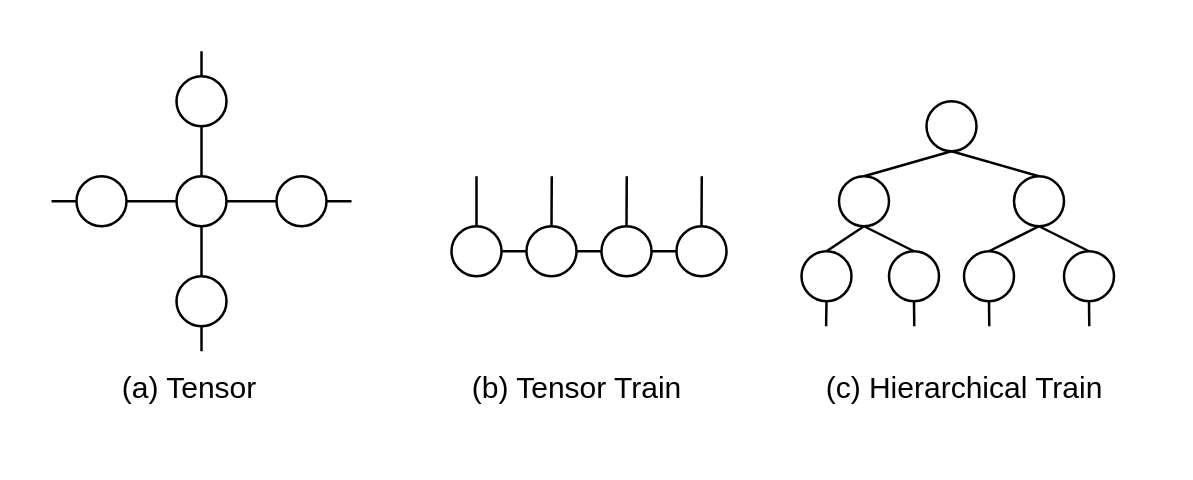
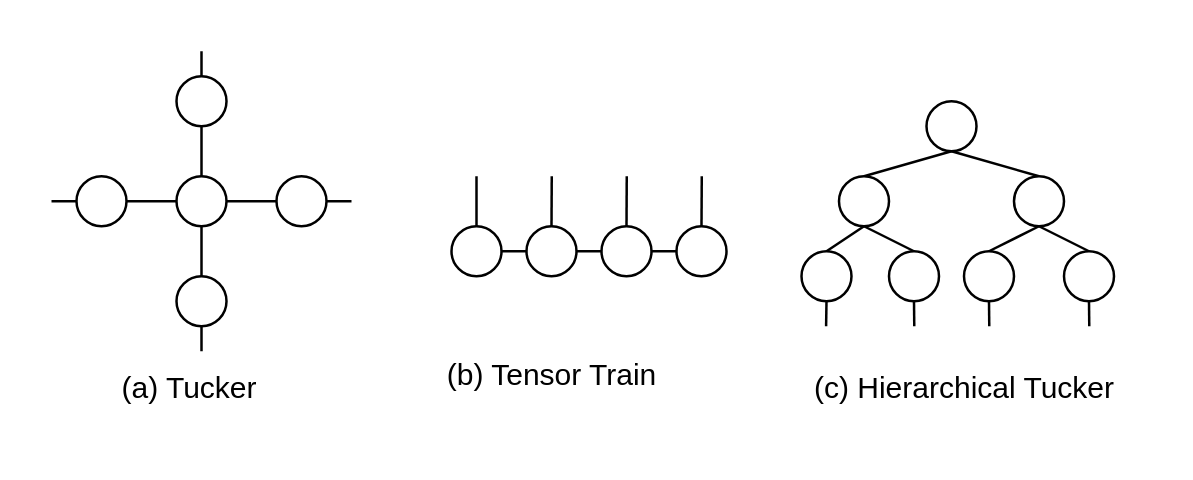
(190, 389) -> (190, 389)
(576, 389) -> (551, 376)
(965, 389) -> (965, 389)
